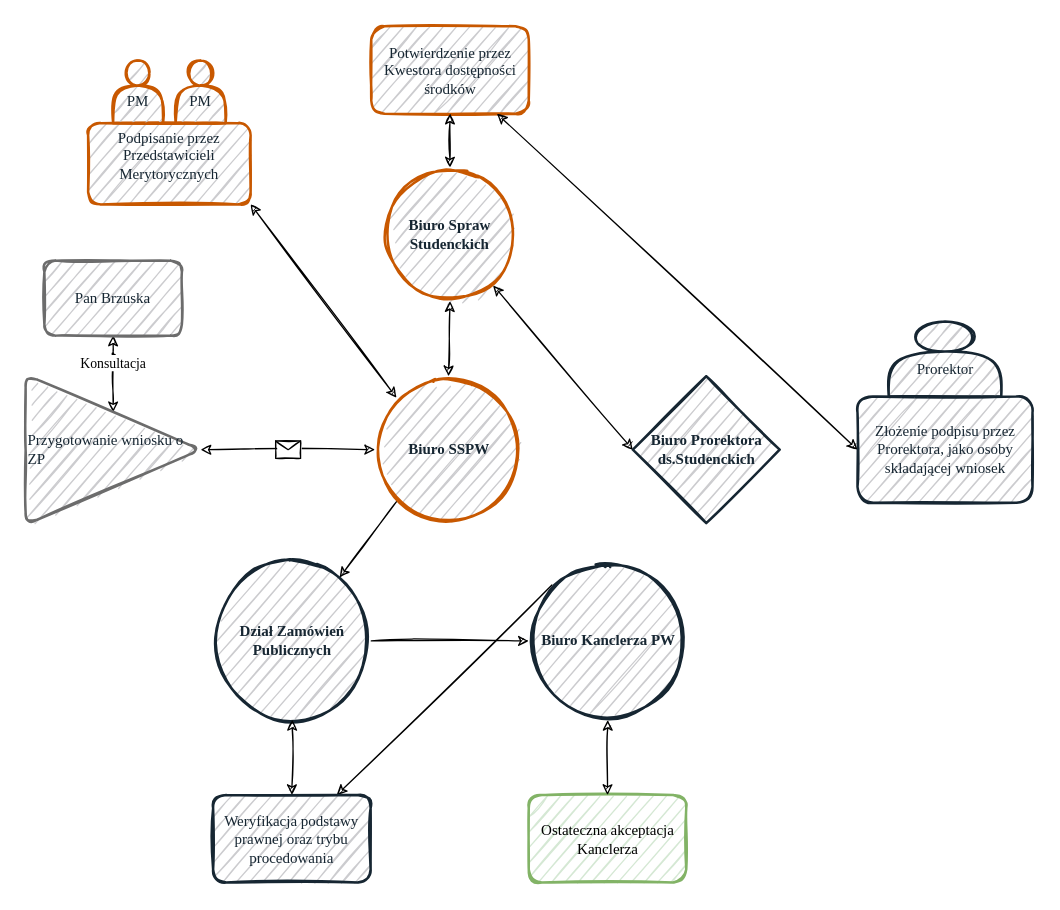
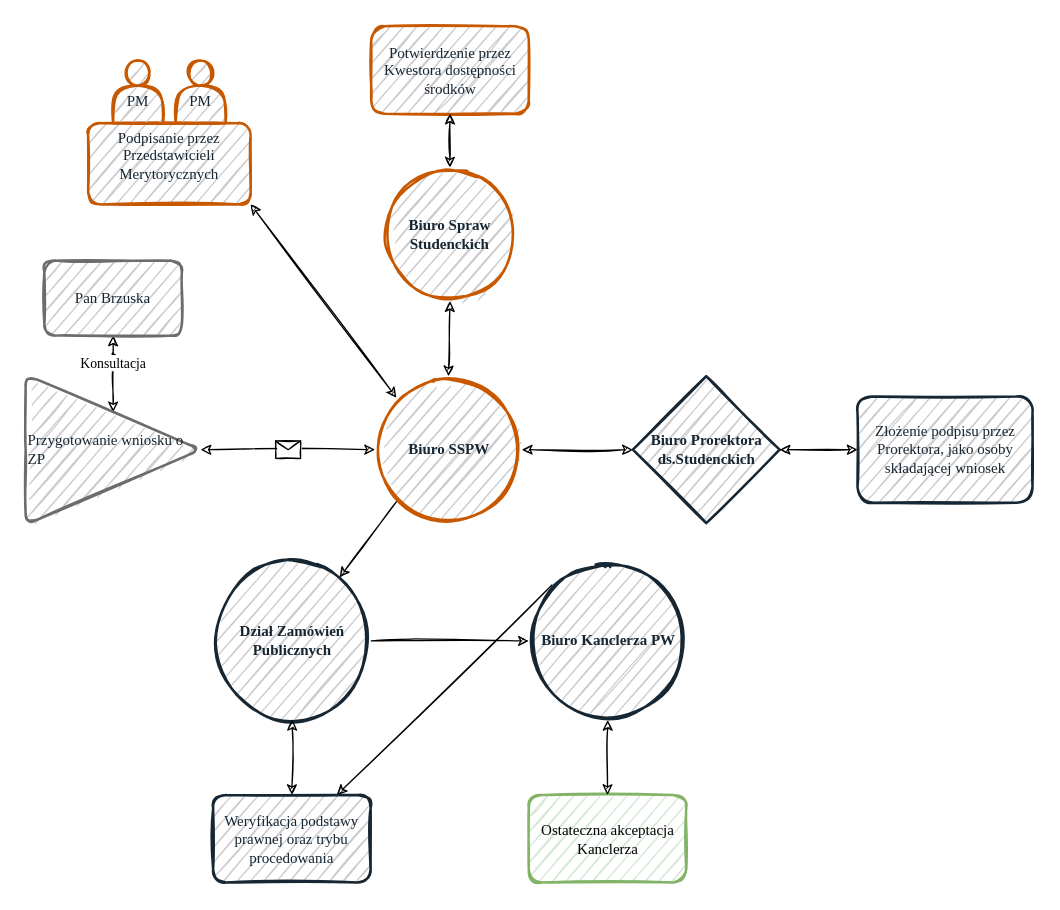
(677, 282) -> (819, 450)
(945, 359) -> none
(563, 368) -> (578, 450)
